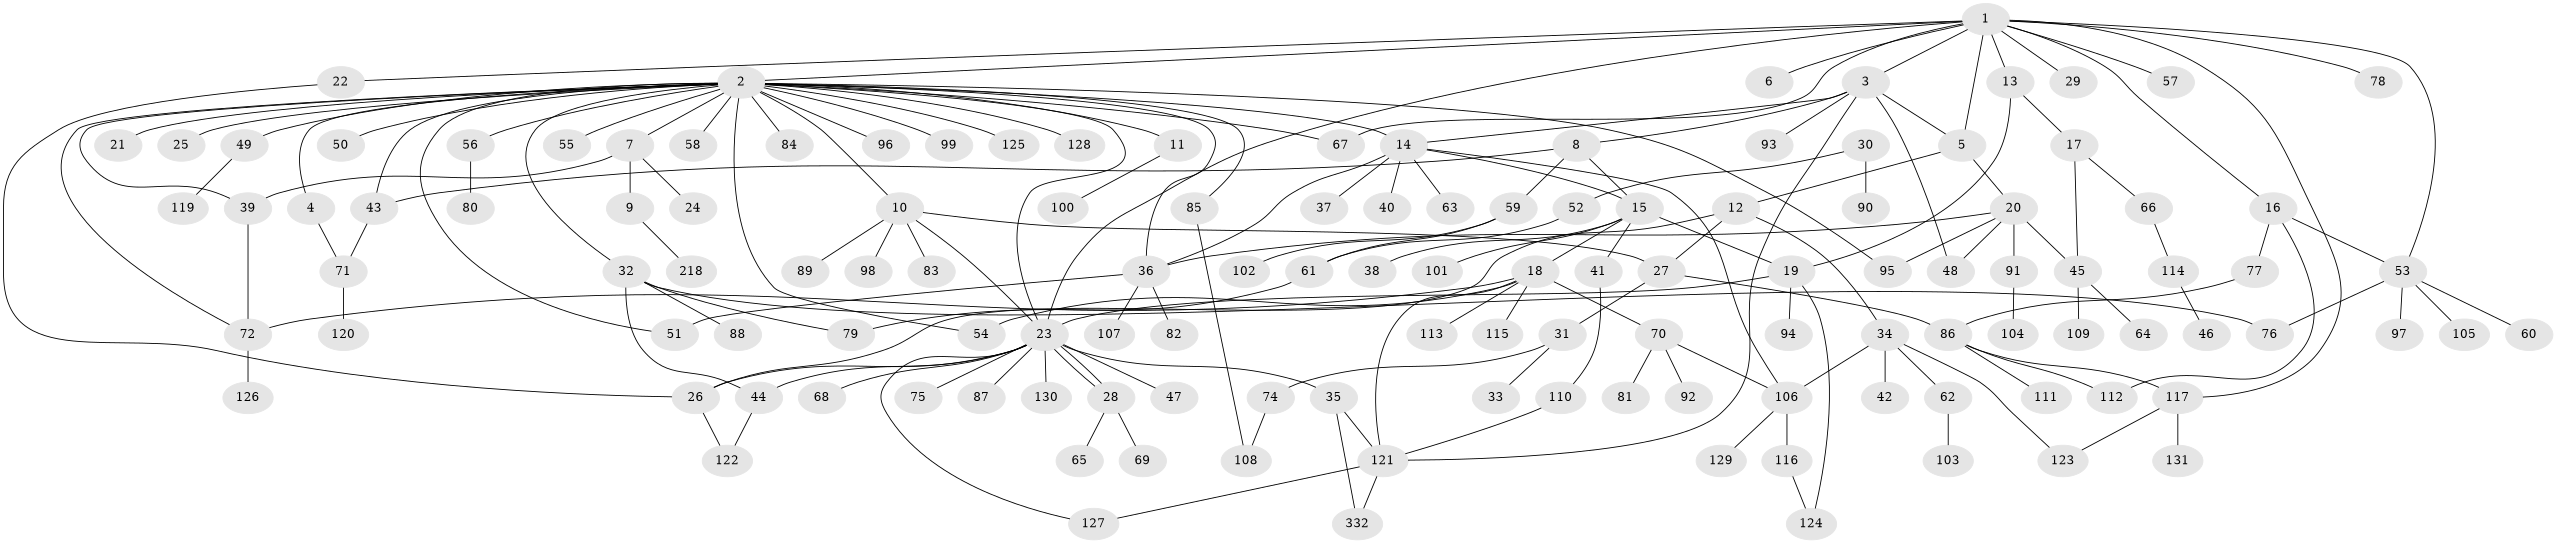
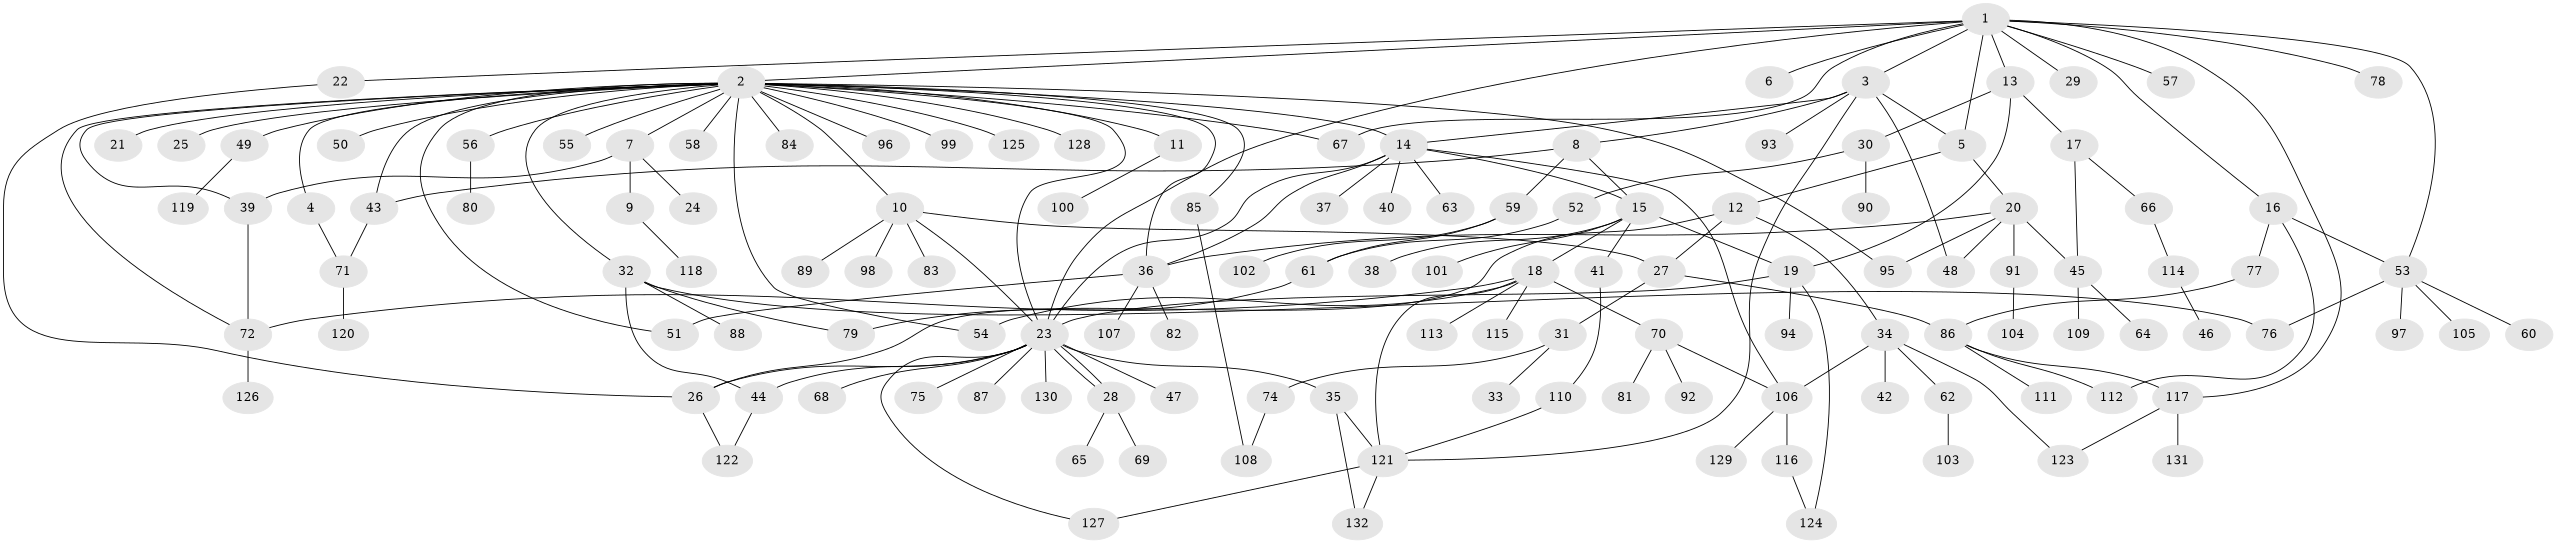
none -> (1938, 114)
none -> (1231, 221)
(691, 272) -> (691, 272)
(1358, 524) -> (1358, 524)
